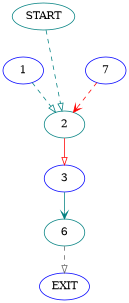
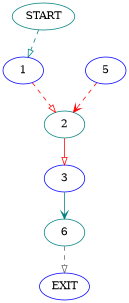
(53, 67) -> (35, 40)
(106, 70) -> (106, 70)
(42, 95) -> (42, 95)
